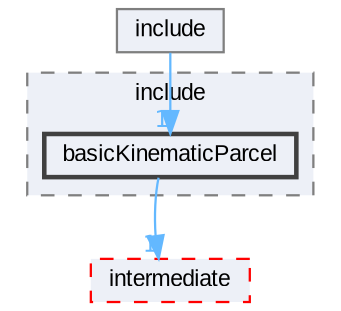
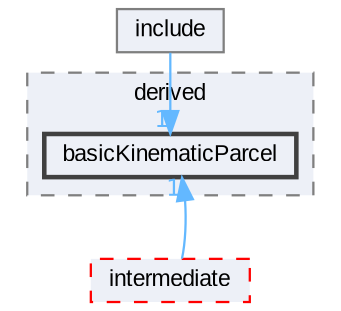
(170, 94) -> (170, 94)
(155, 210) -> (185, 230)
